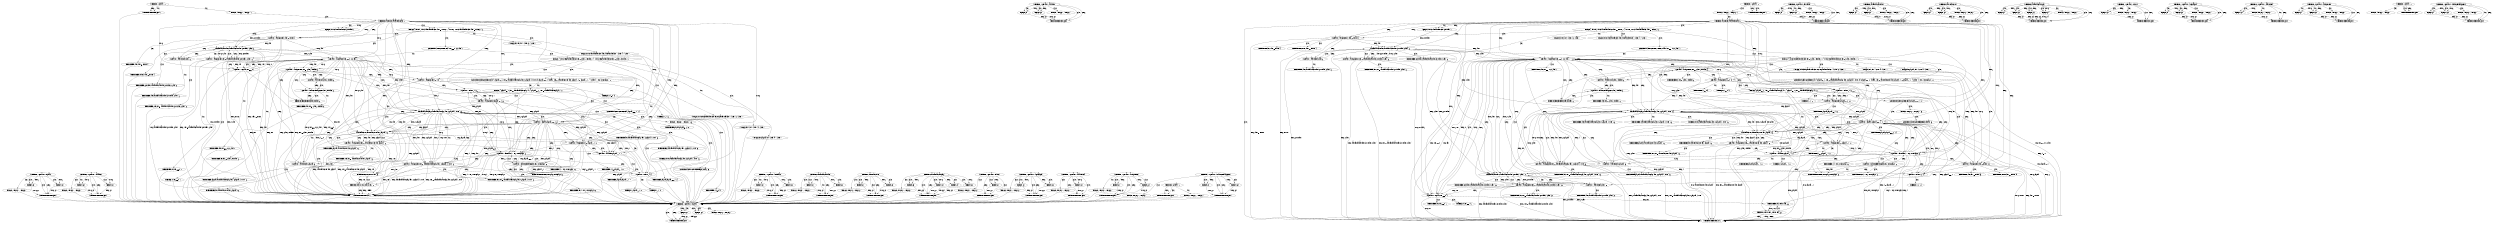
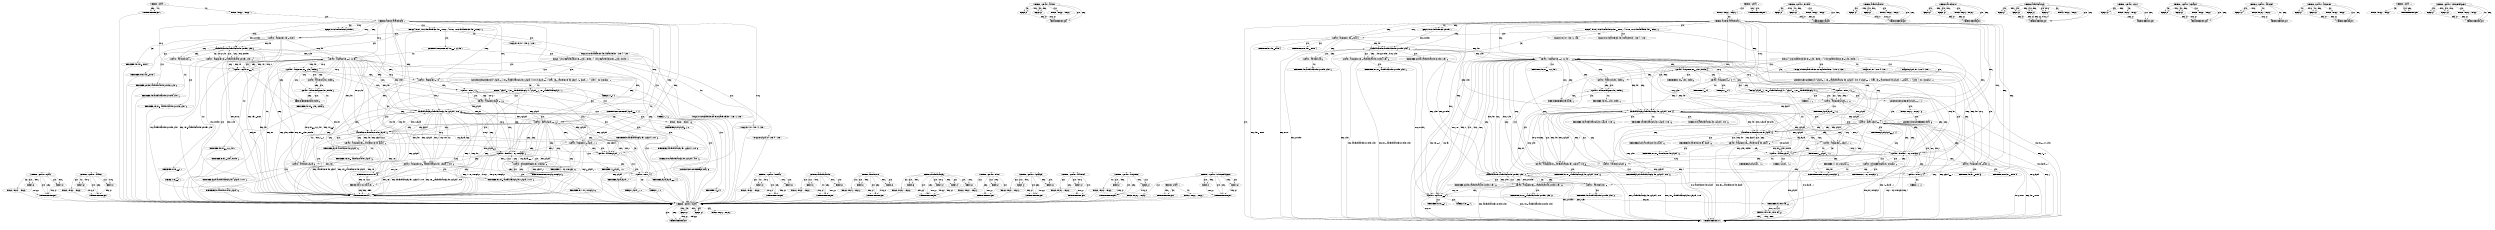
(1660, 49) -> none
